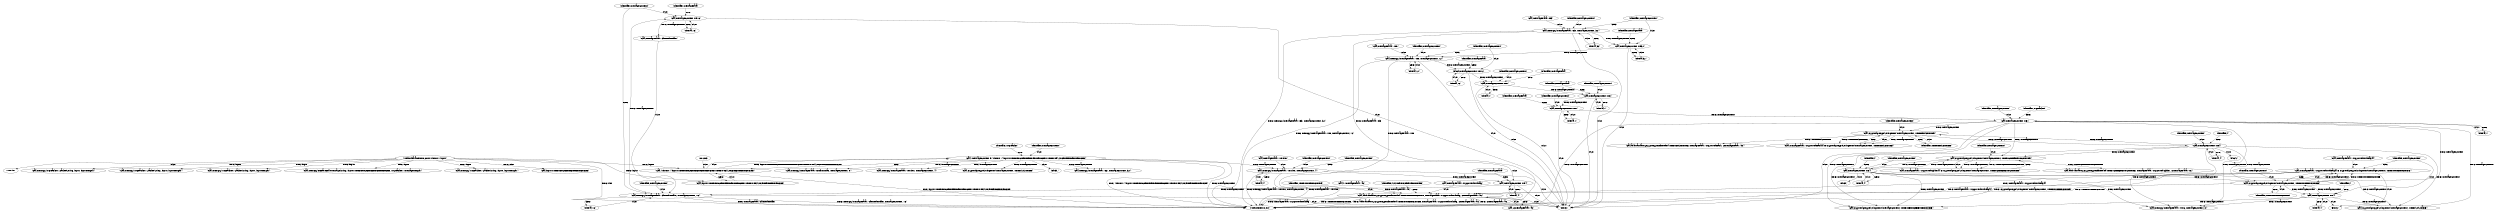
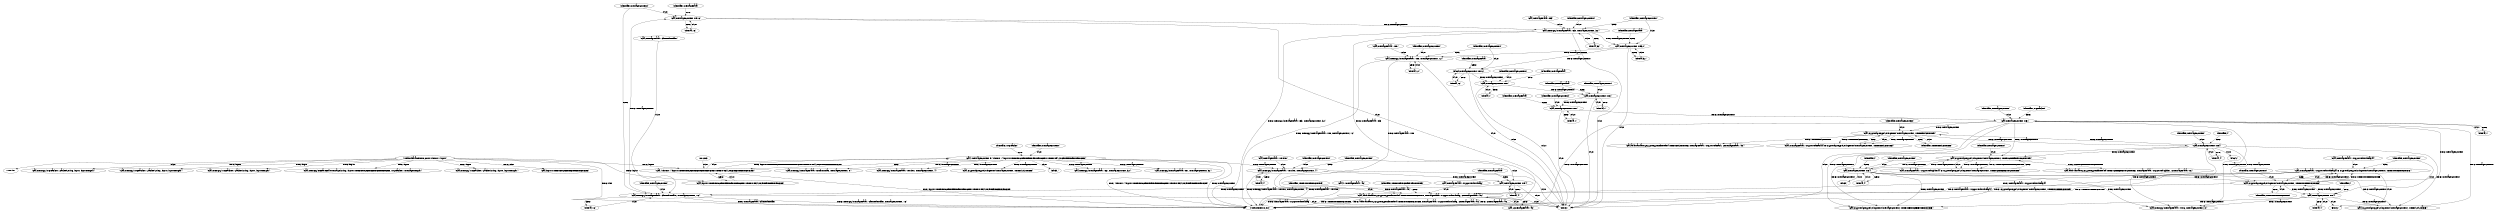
(661, 24) -> (1121, 21)
(1445, 64) -> (1550, 59)
none -> (1183, 171)
(1402, 183) -> (1402, 183)
